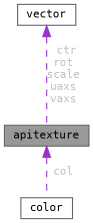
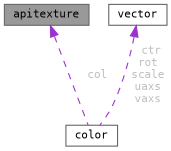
(47, 81) -> (122, 83)
